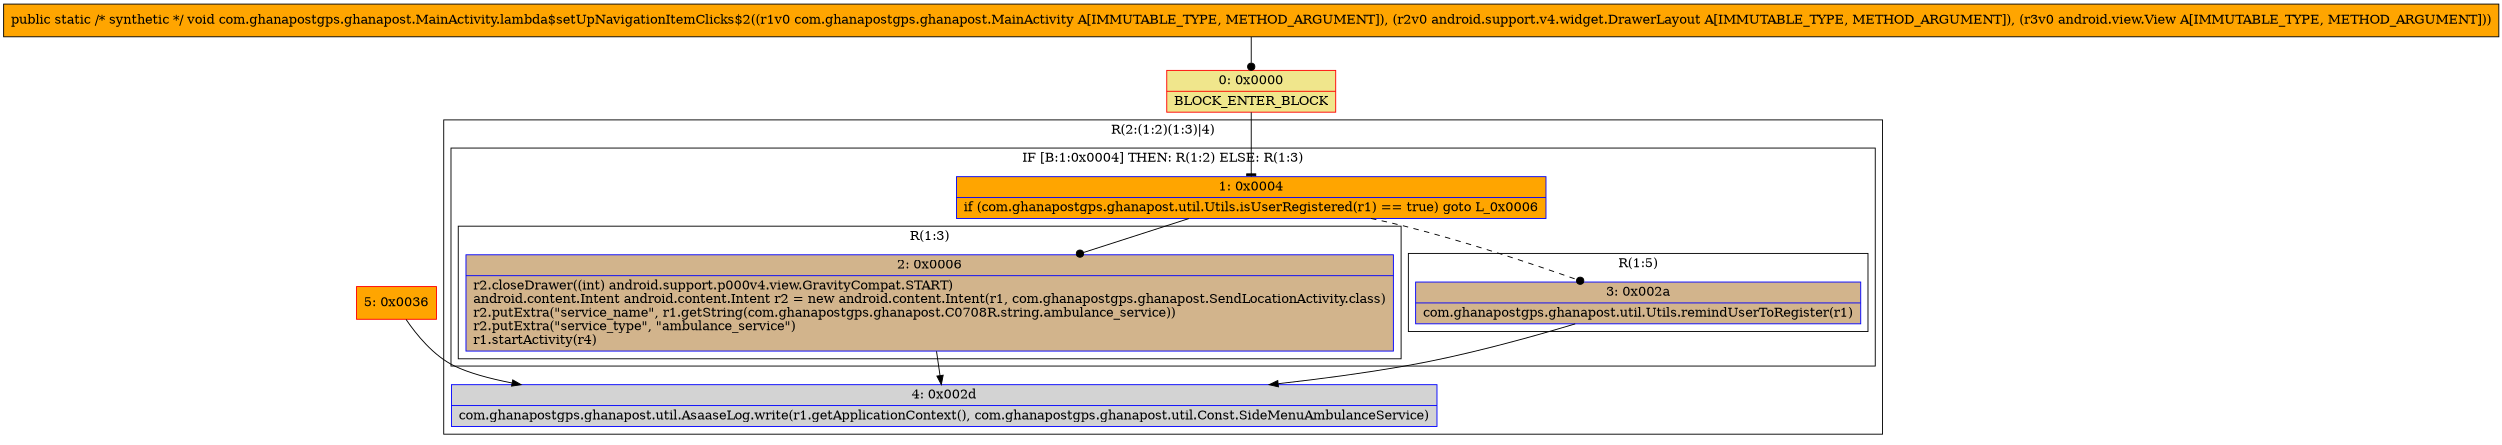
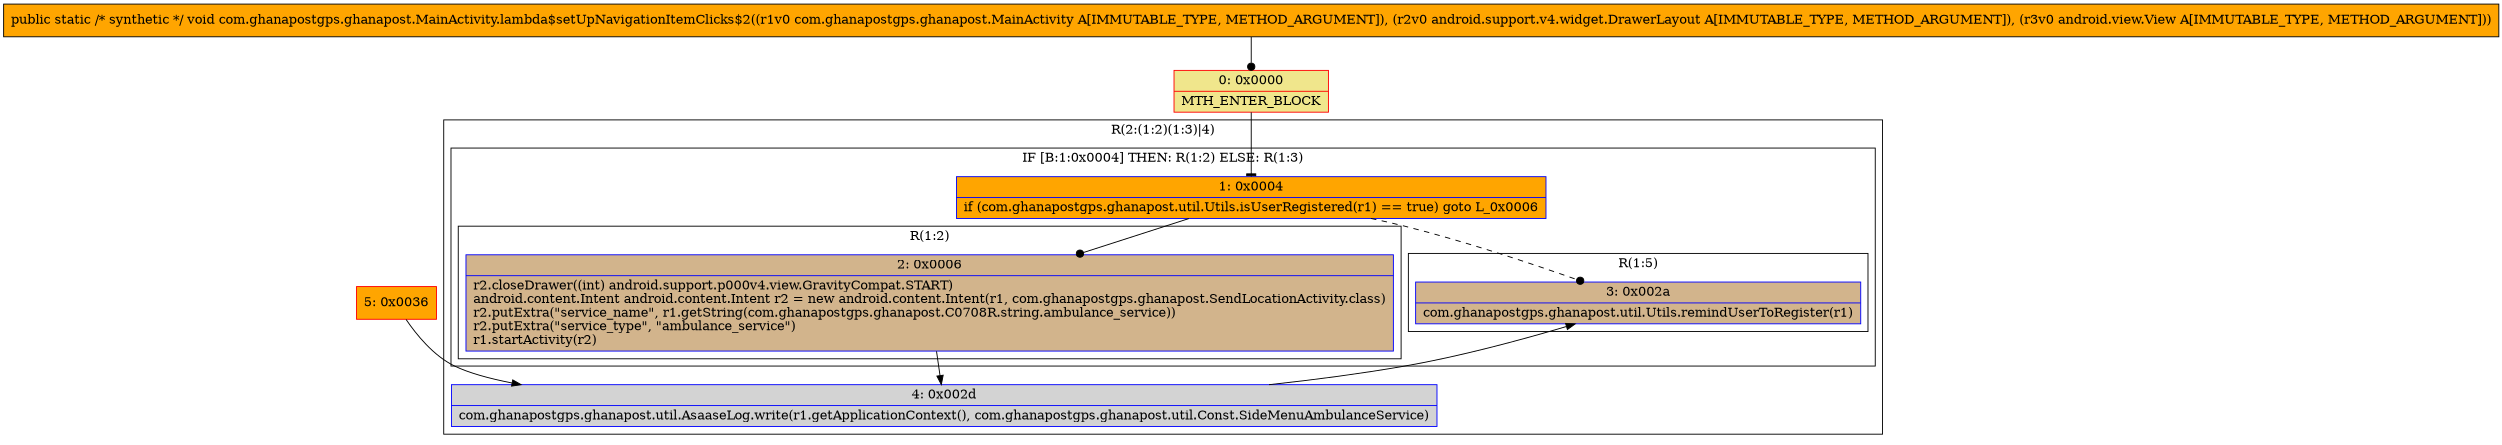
(1251, 101) -> (1251, 101)
(930, 237) -> (930, 237)
(535, 340) -> (535, 340)
(1436, 360) -> (1434, 360)
